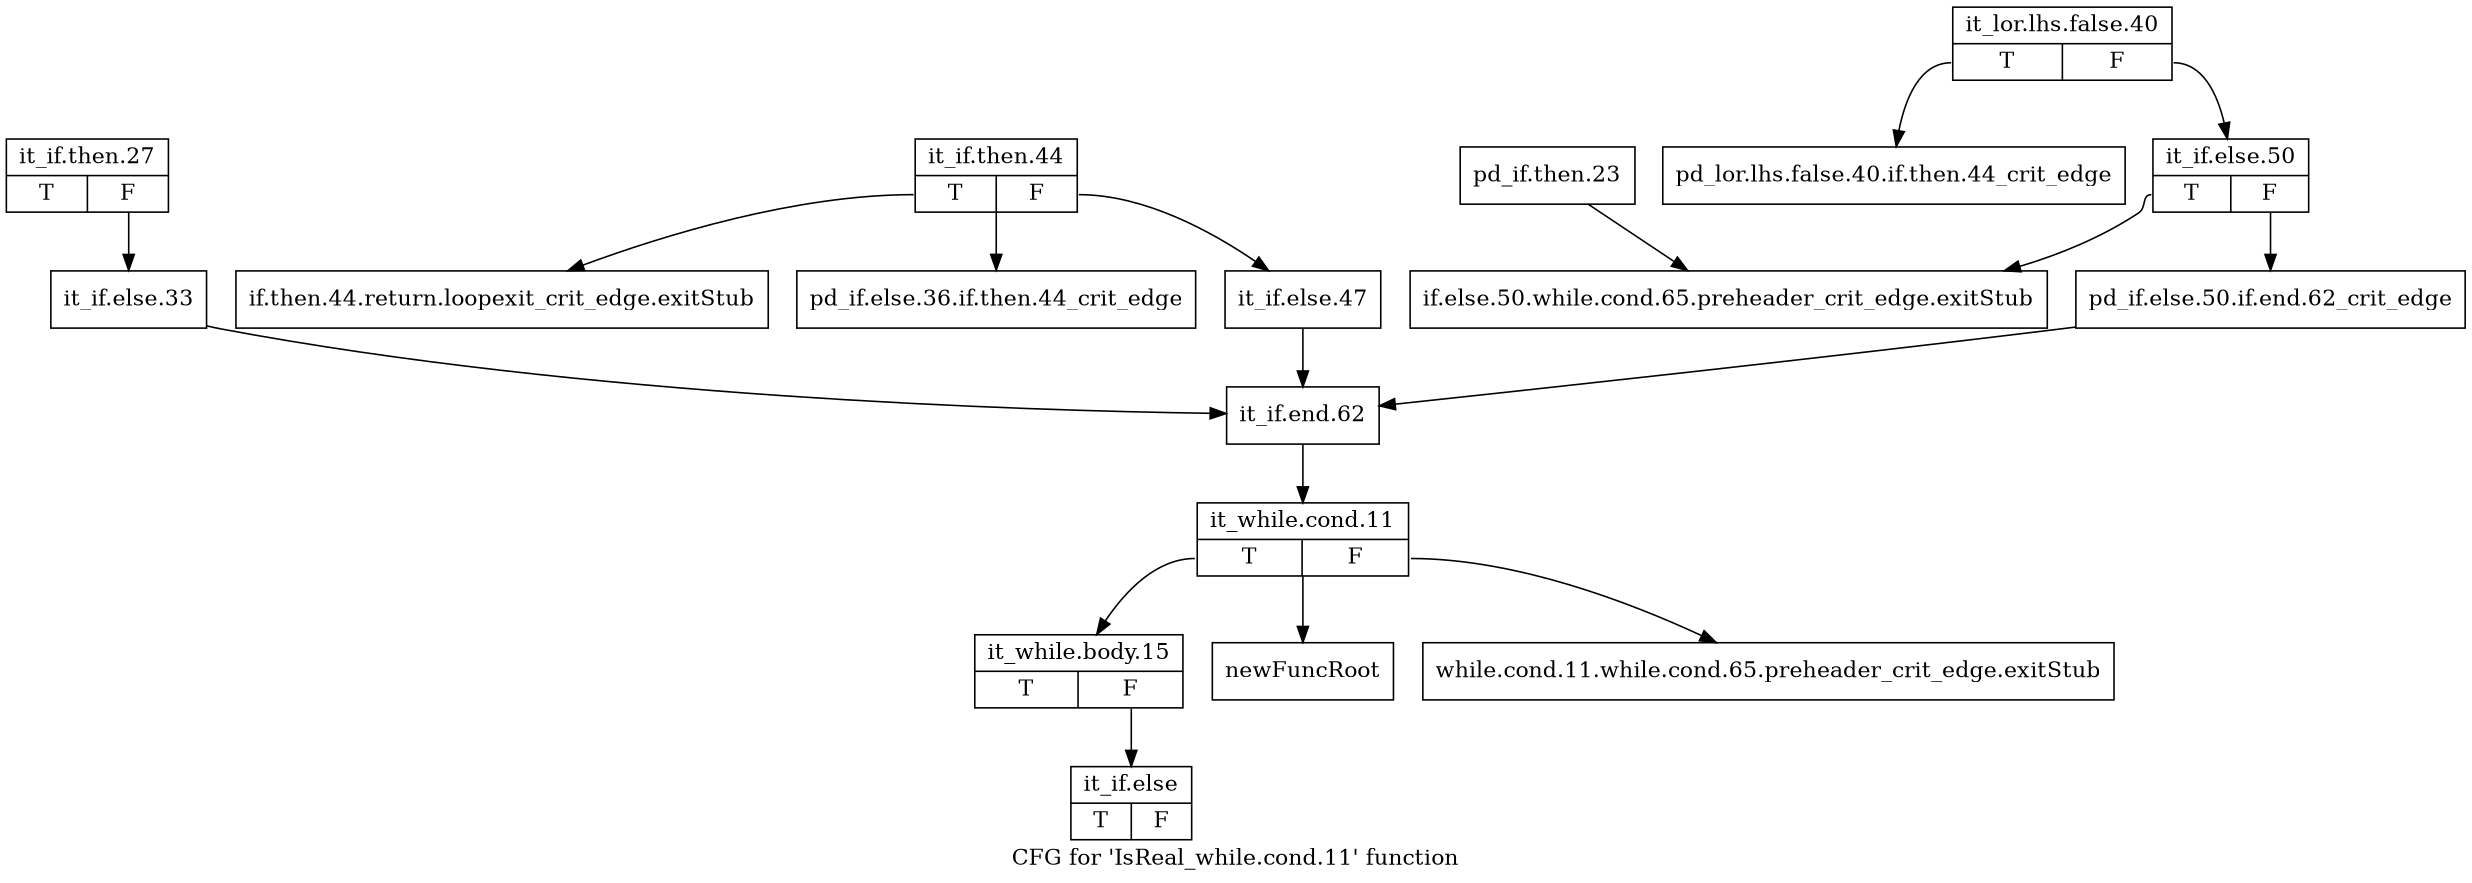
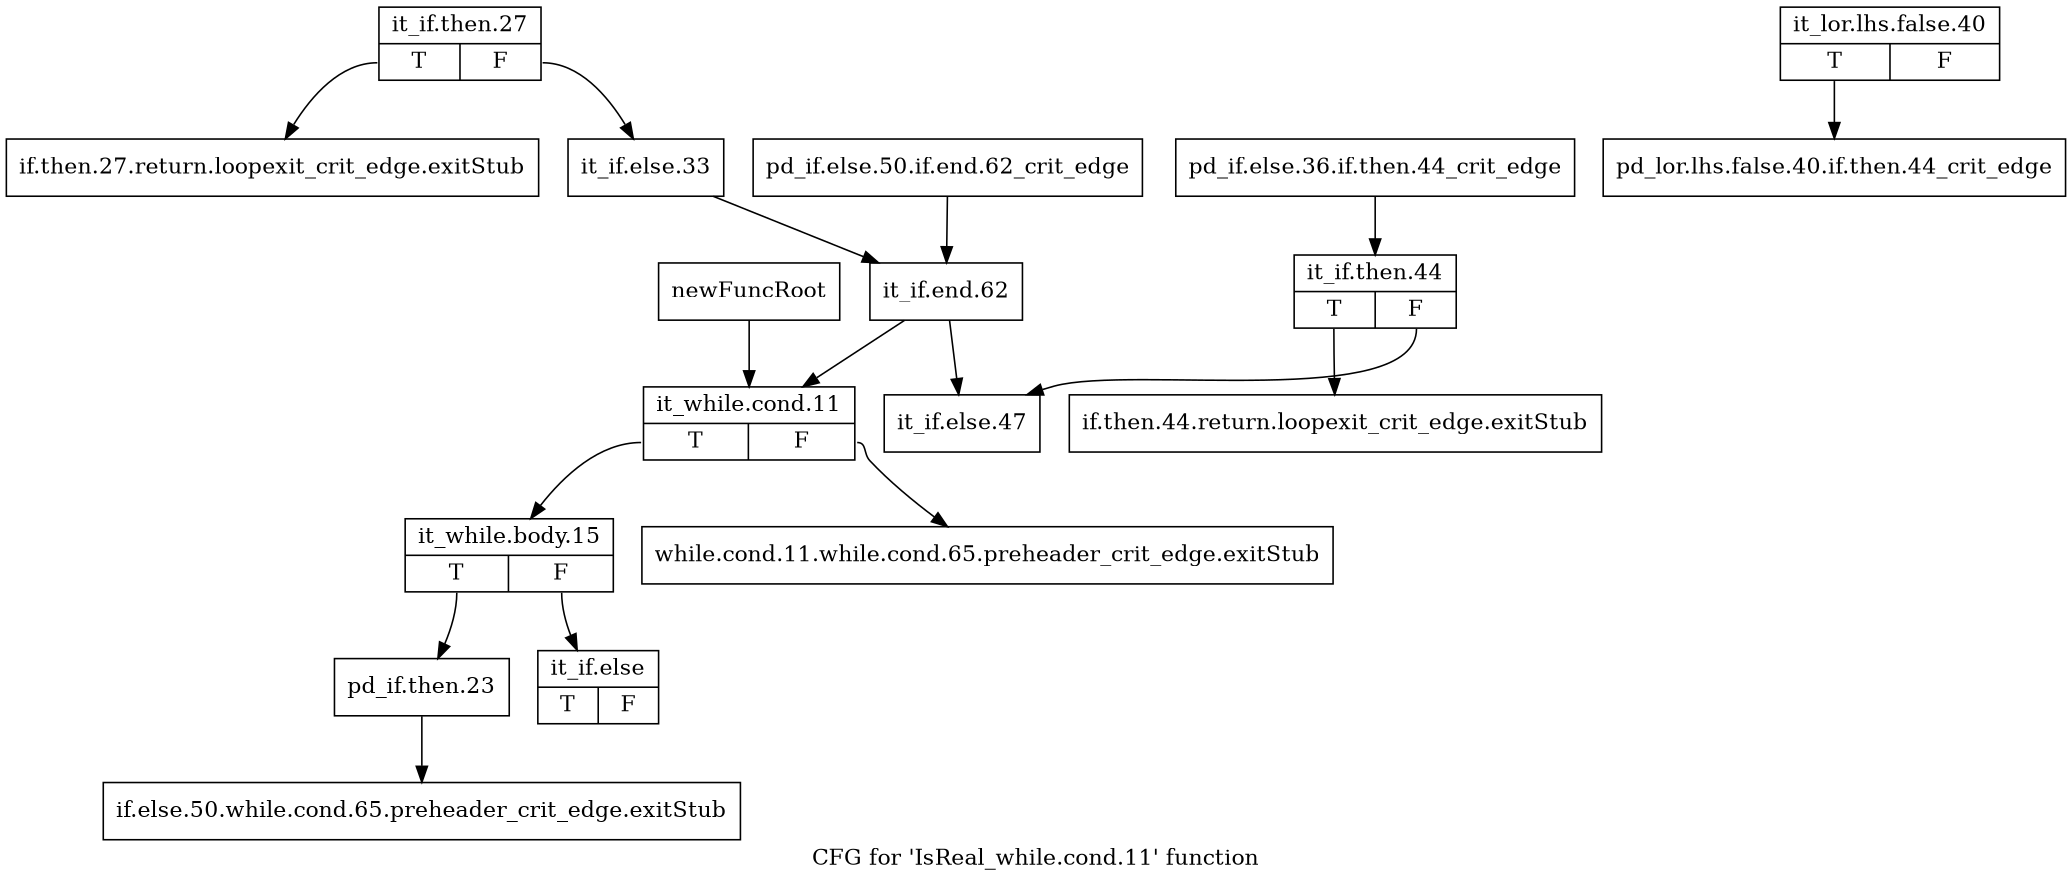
none -> (272, 168)
(2231, 176) -> none
(996, 233) -> (1375, 218)
(1303, 350) -> (953, 350)
(1303, 601) -> (749, 346)
none -> (453, 619)
